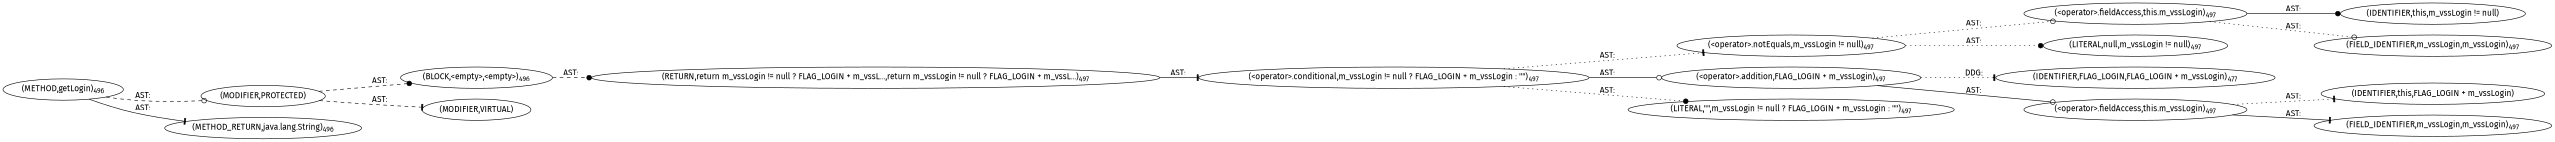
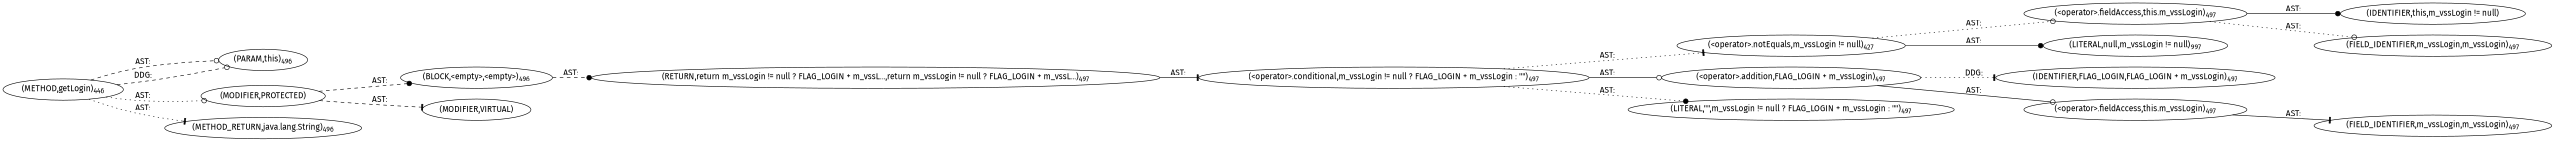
(1869, 45) -> (1869, 45)
(2196, 45) -> (2196, 45)
(1972, 46) -> (1972, 46)
none -> (263, 60)
(2233, 77) -> (2233, 77)
(99, 89) -> (99, 89)
(2433, 94) -> none
(154, 101) -> (154, 101)
(135, 113) -> (135, 113)
